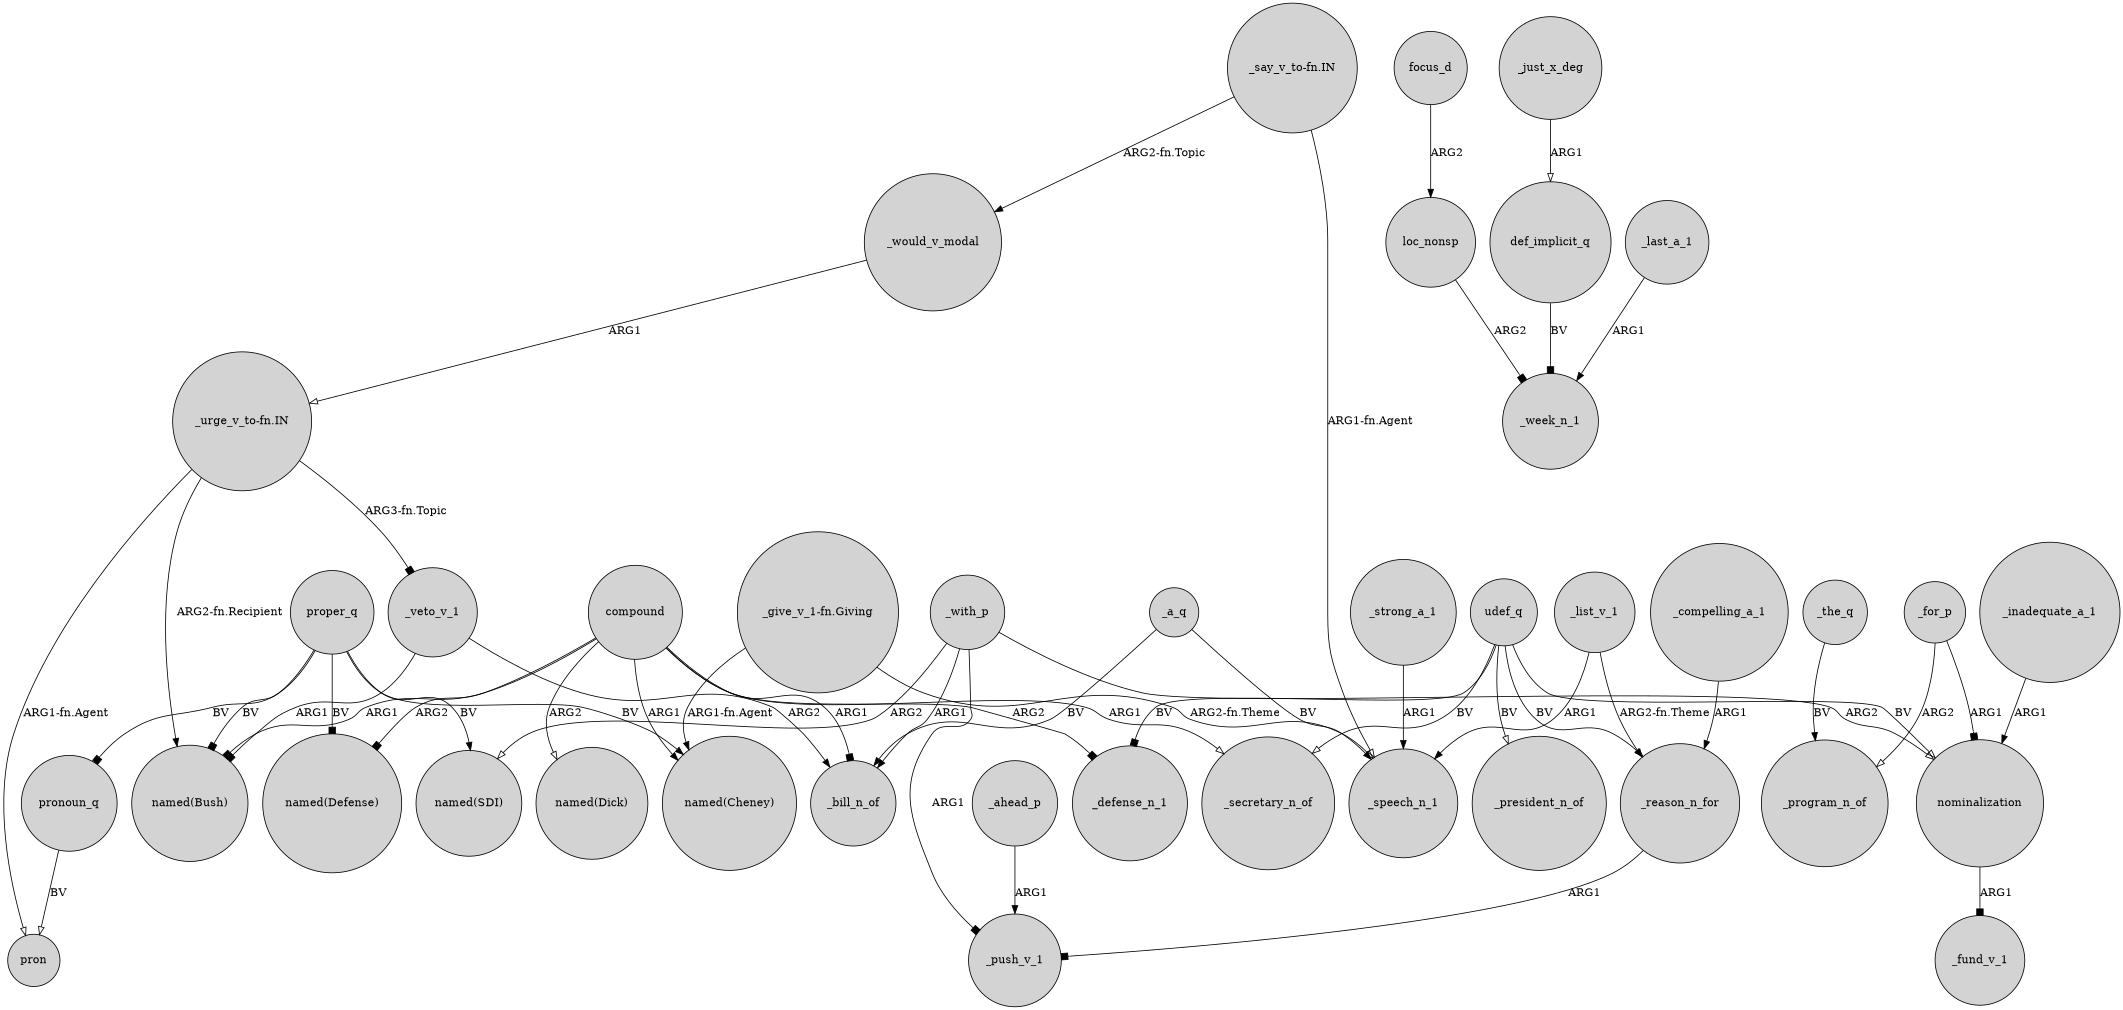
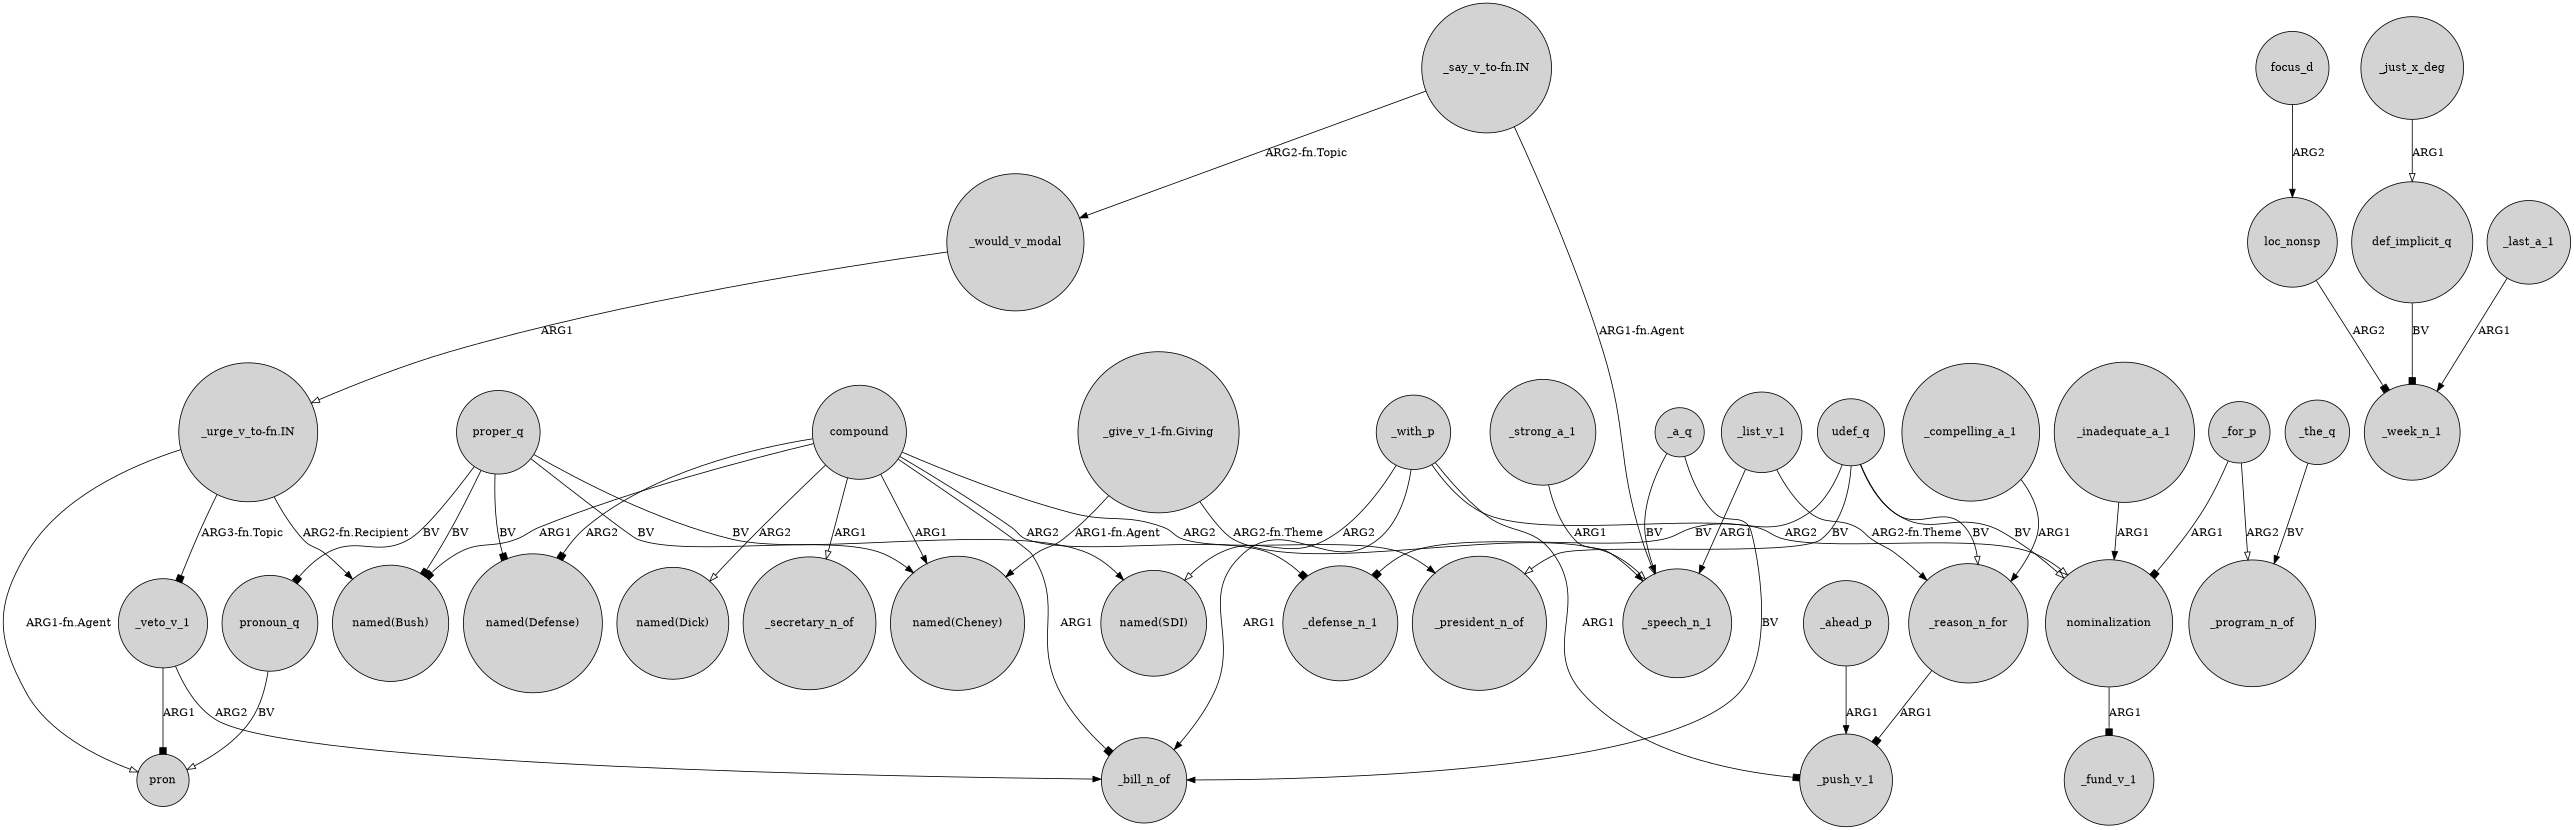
none -> (1164, 527)
(327, 702) -> (163, 707)
(1424, 725) -> none
